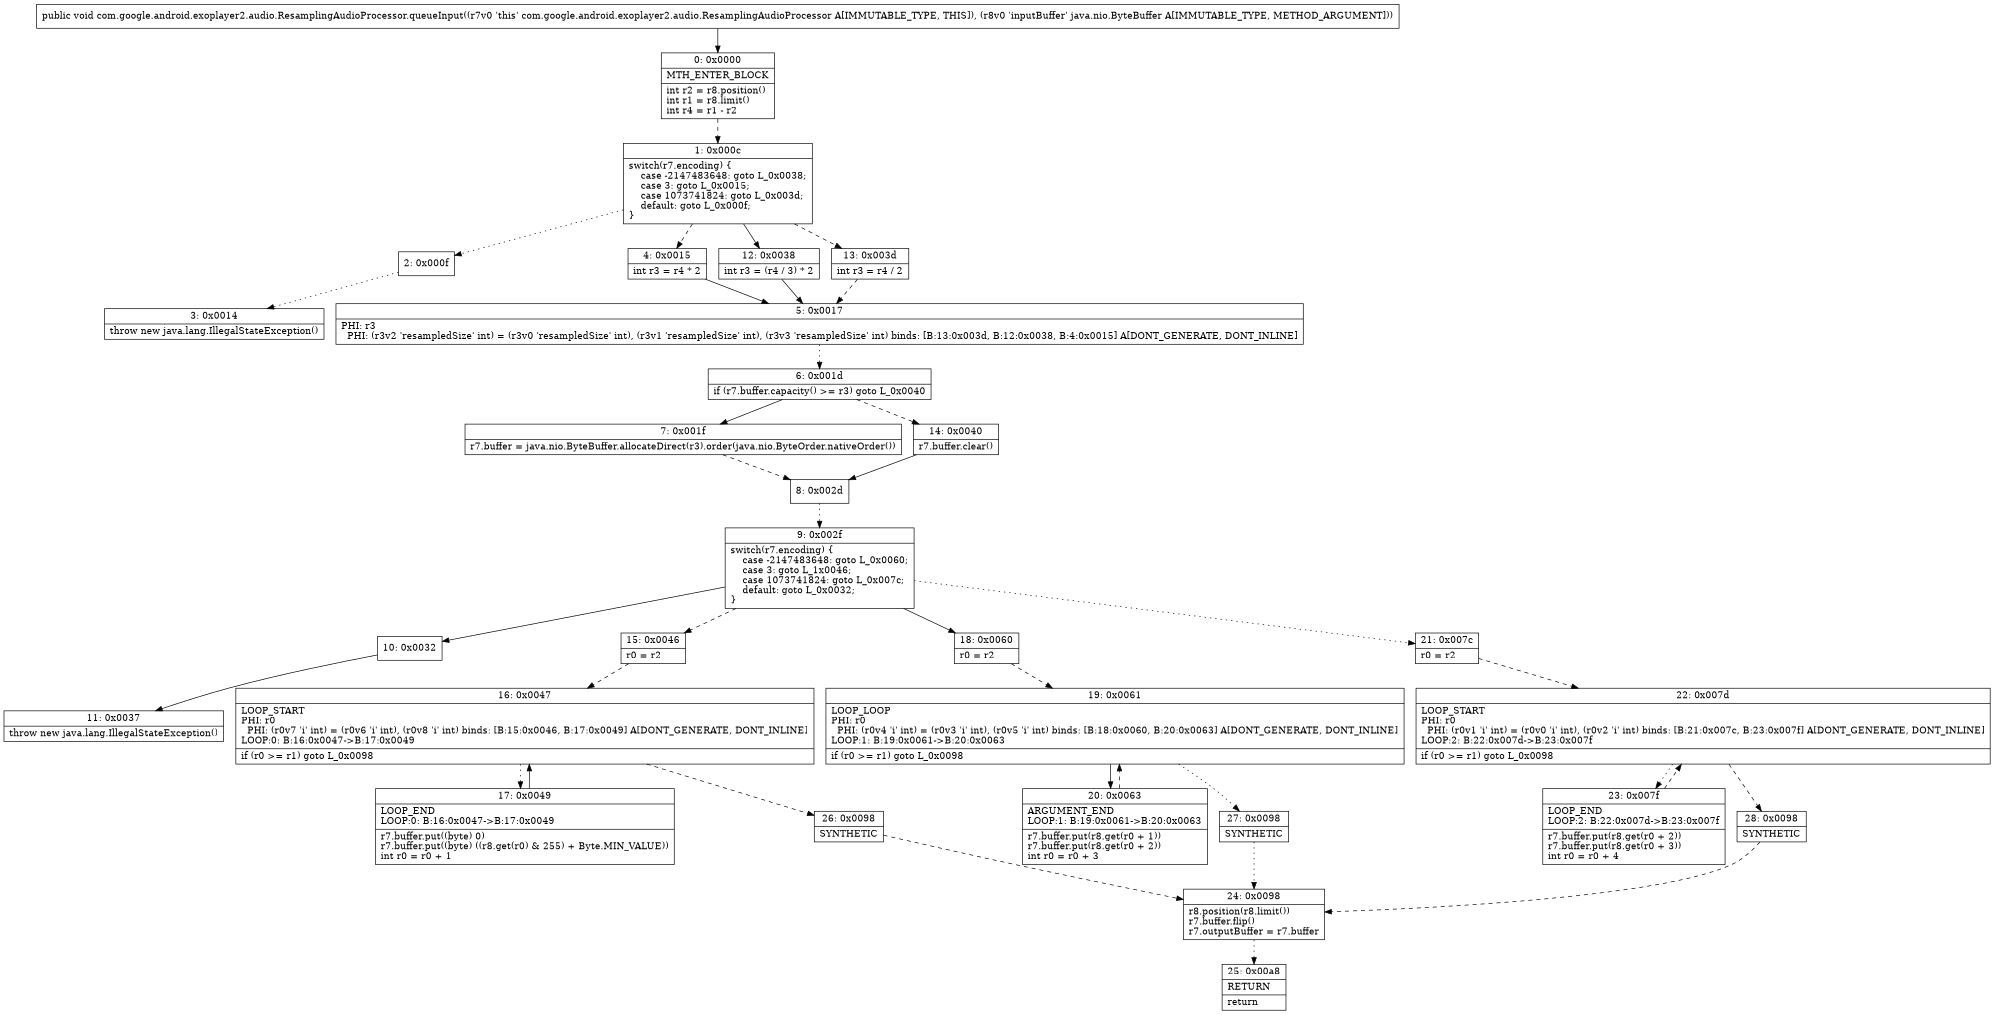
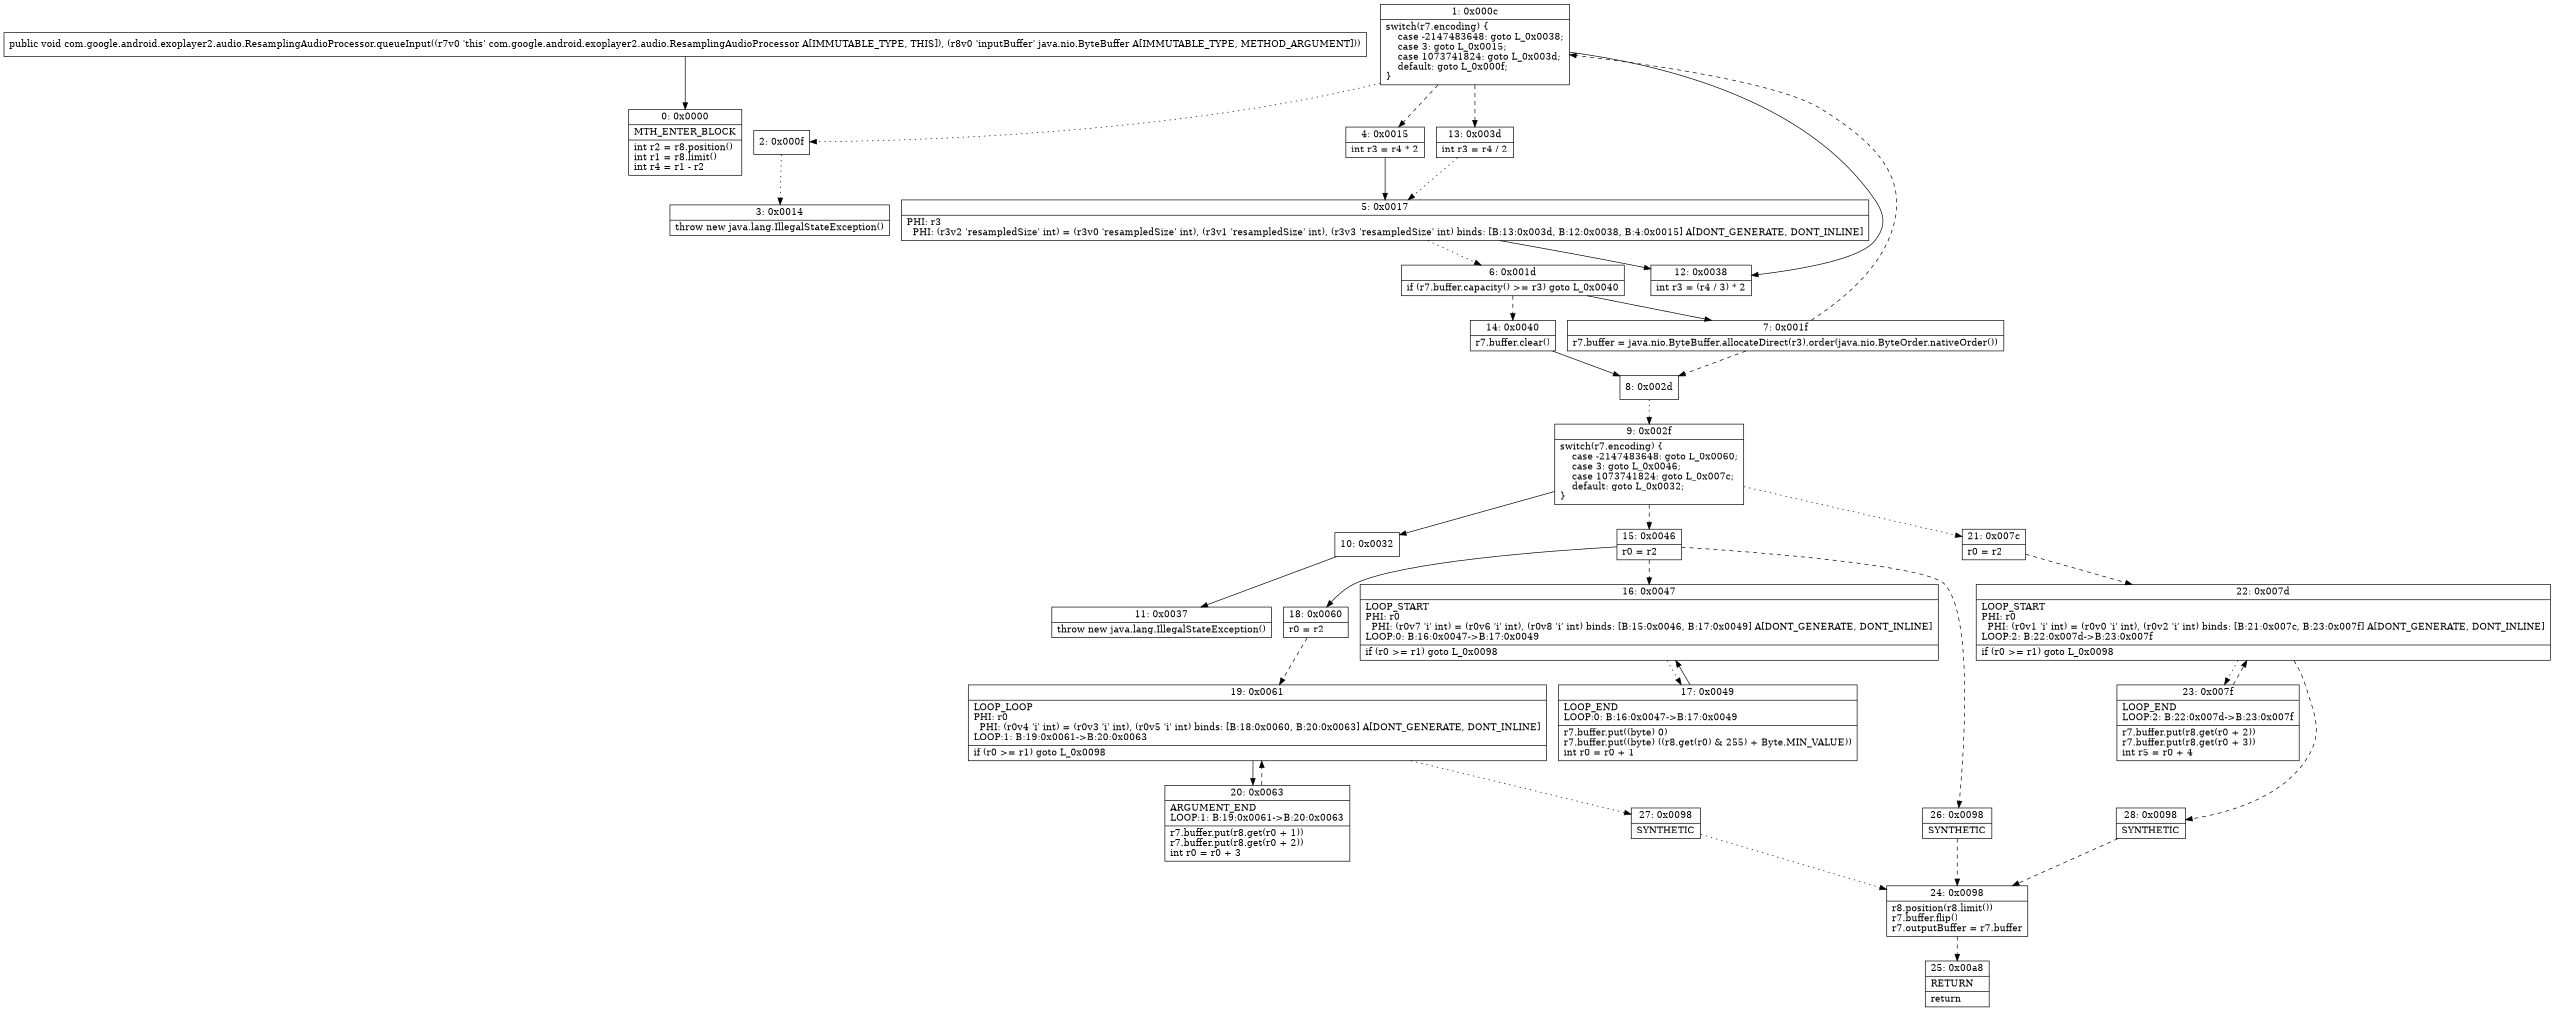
(718, 128) -> (1832, 116)
(790, 289) -> (1572, 254)
(849, 289) -> (1435, 177)
(791, 570) -> (1621, 467)
(926, 619) -> (1470, 560)
(727, 789) -> (1923, 575)
(1584, 857) -> (2158, 753)
(1254, 949) -> (1957, 945)
